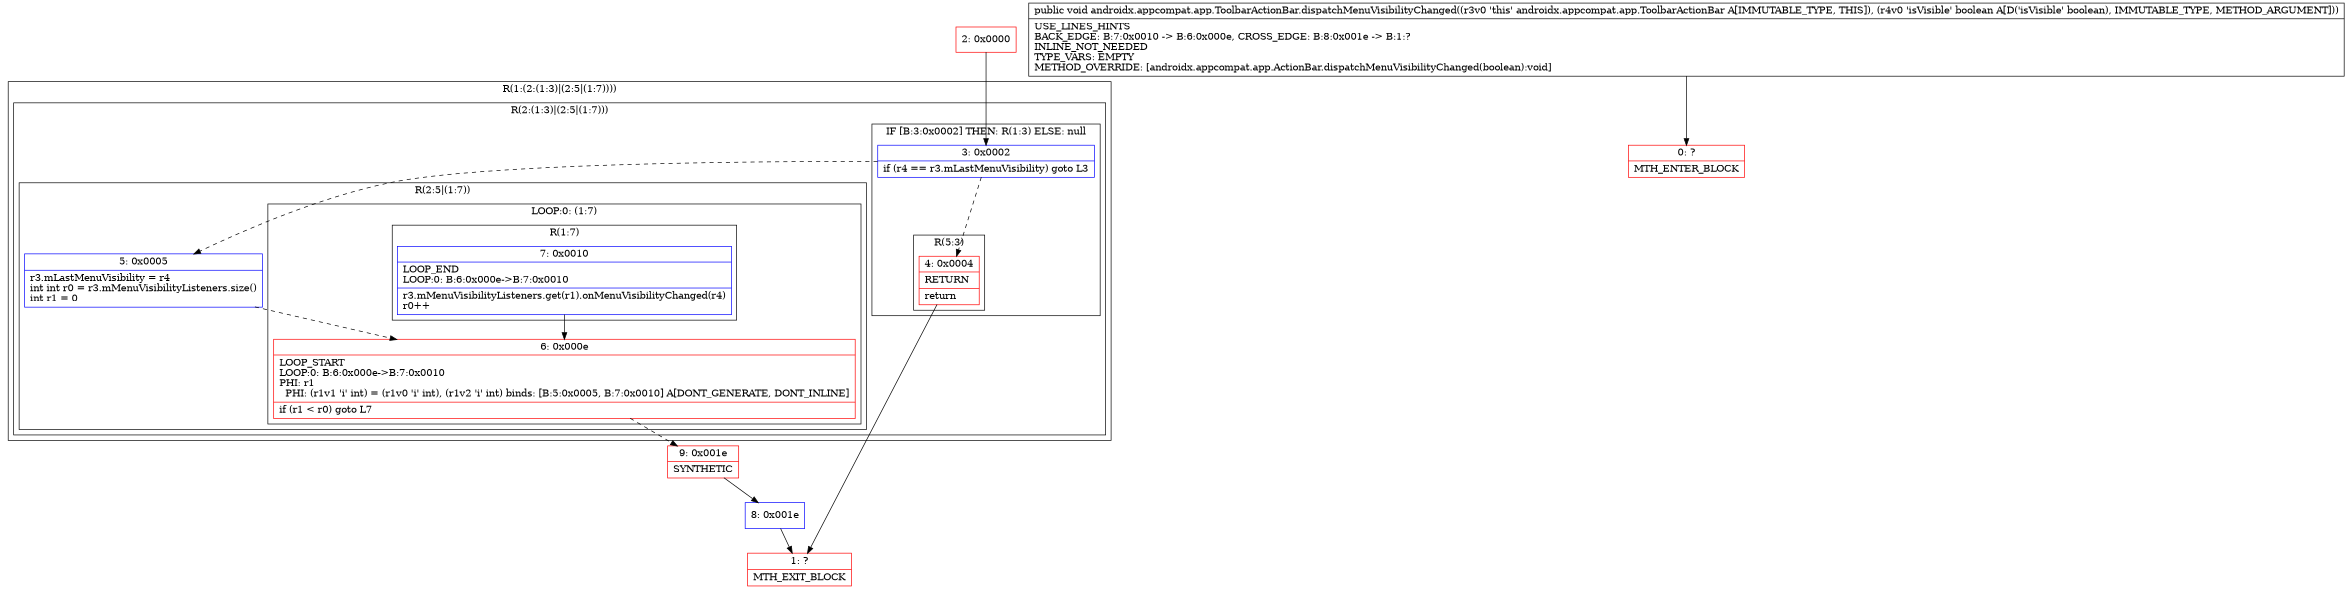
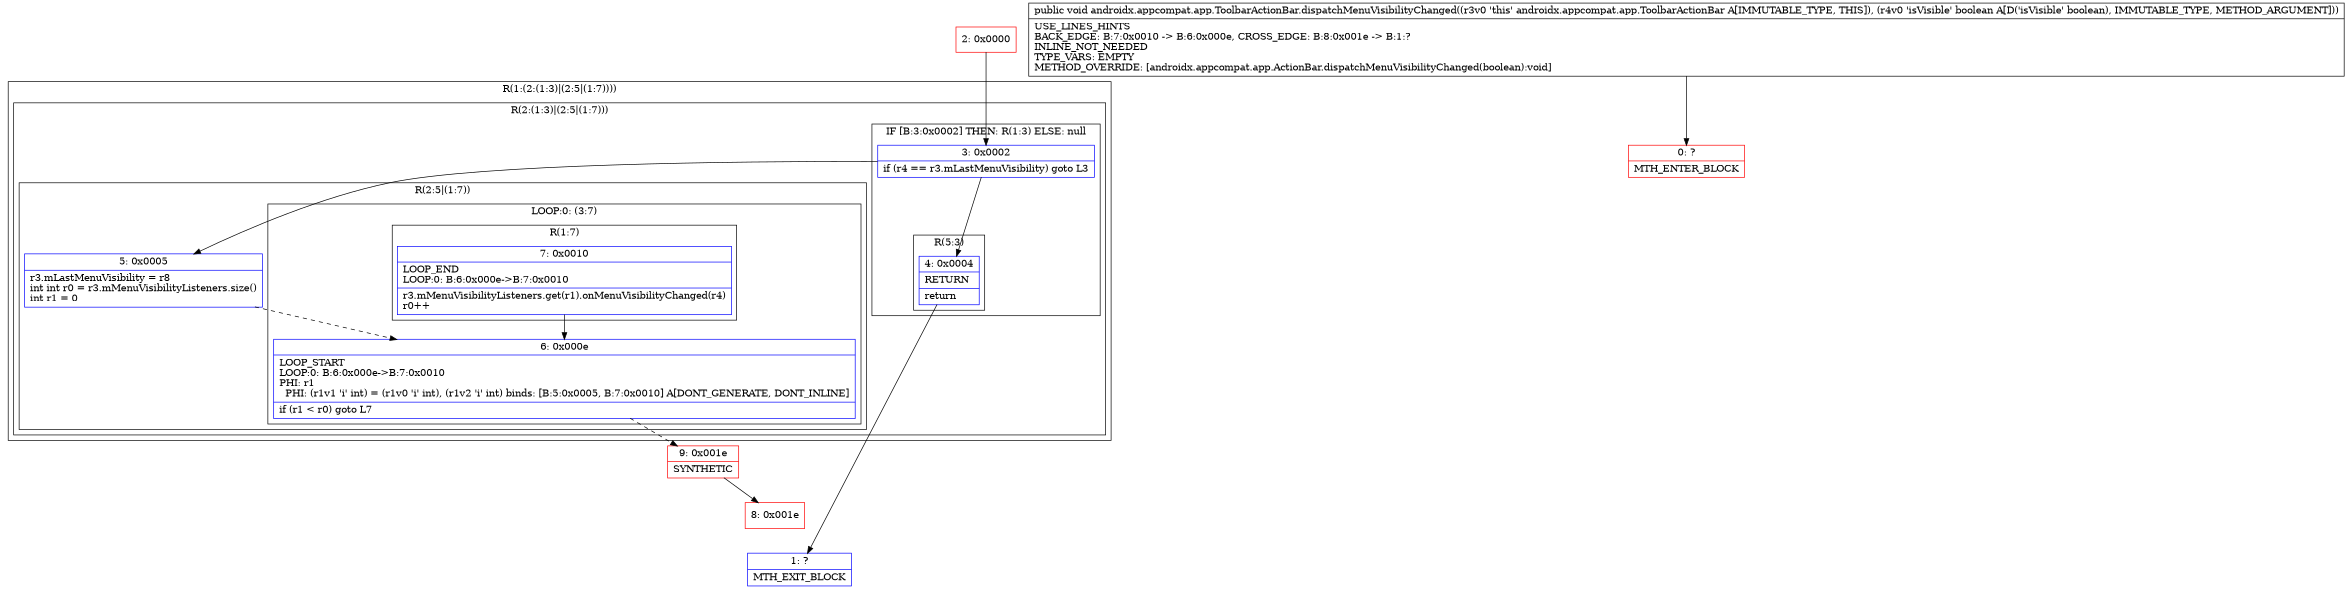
(532, 169) -> (532, 169)
(564, 212) -> (564, 212)
(970, 213) -> (970, 213)
(100, 278) -> (100, 278)
(949, 281) -> (949, 281)
(564, 379) -> (564, 379)
(775, 516) -> (775, 516)
(785, 538) -> none
(800, 570) -> (800, 570)
